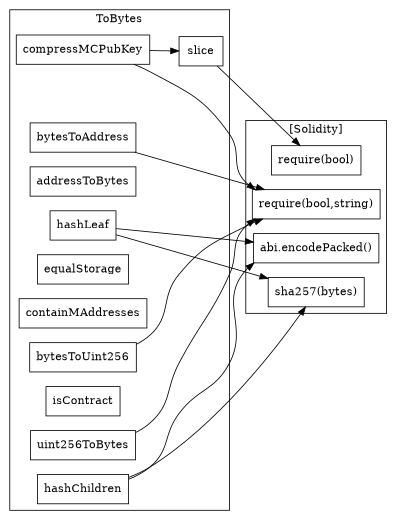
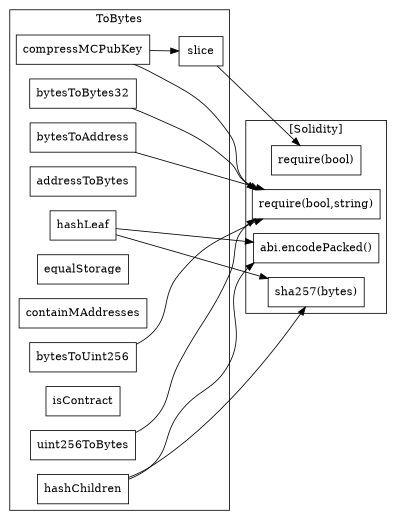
none -> (83, 94)
